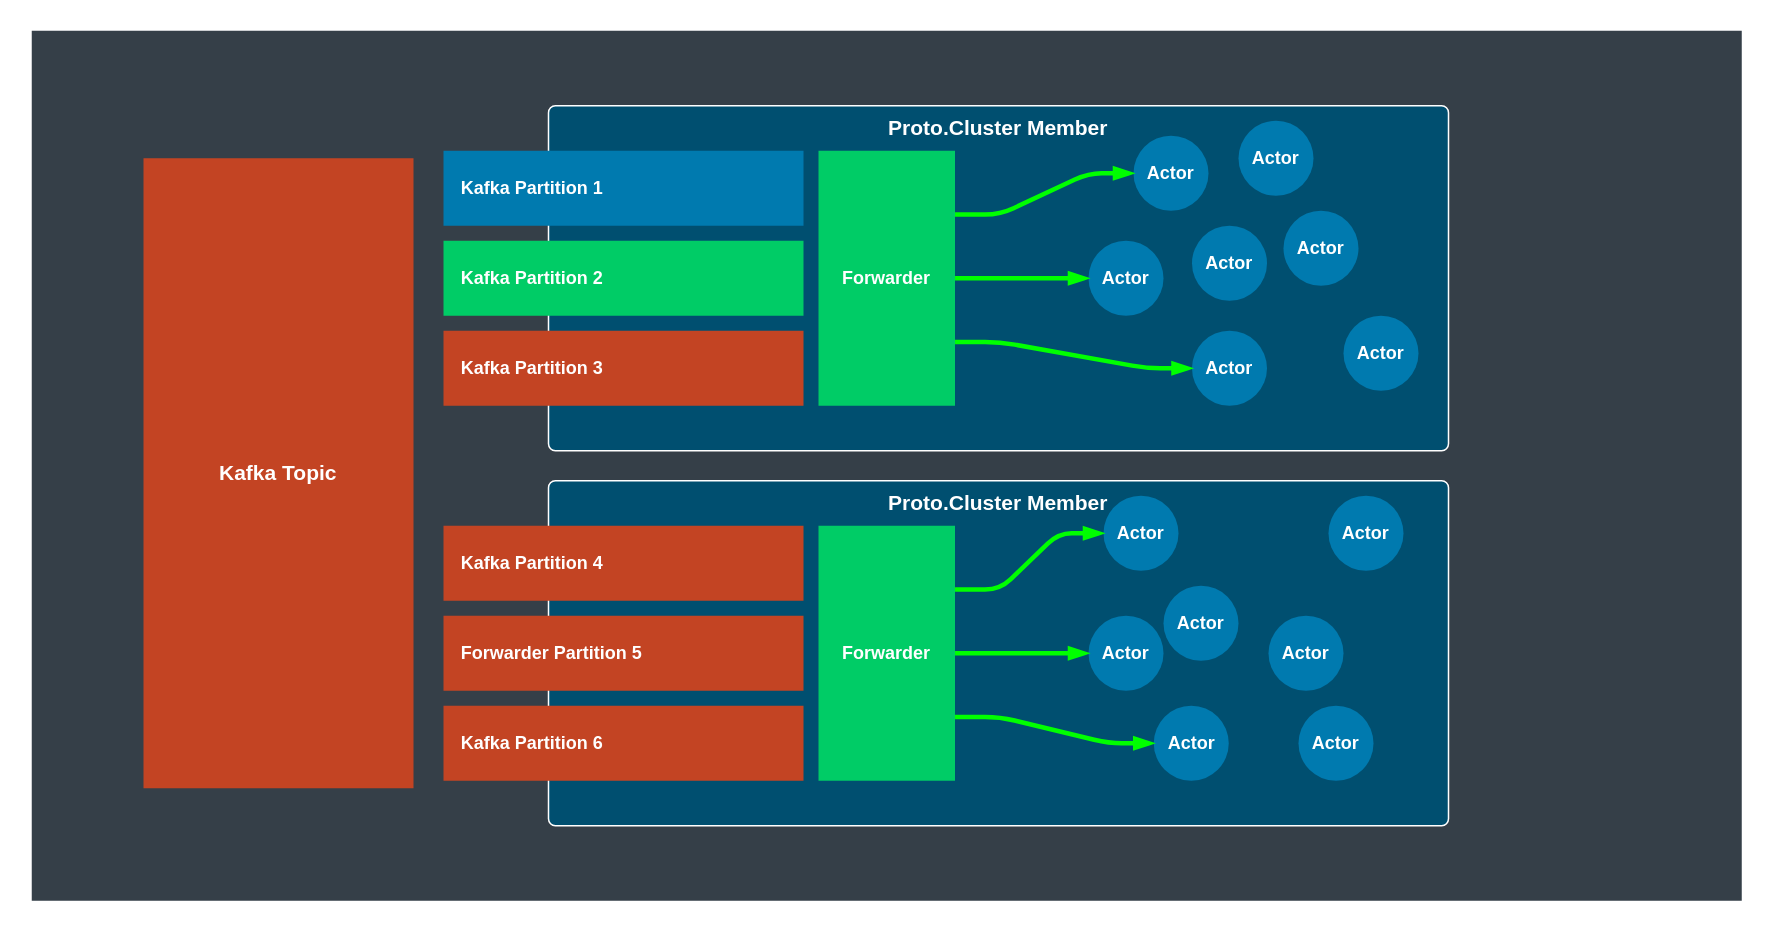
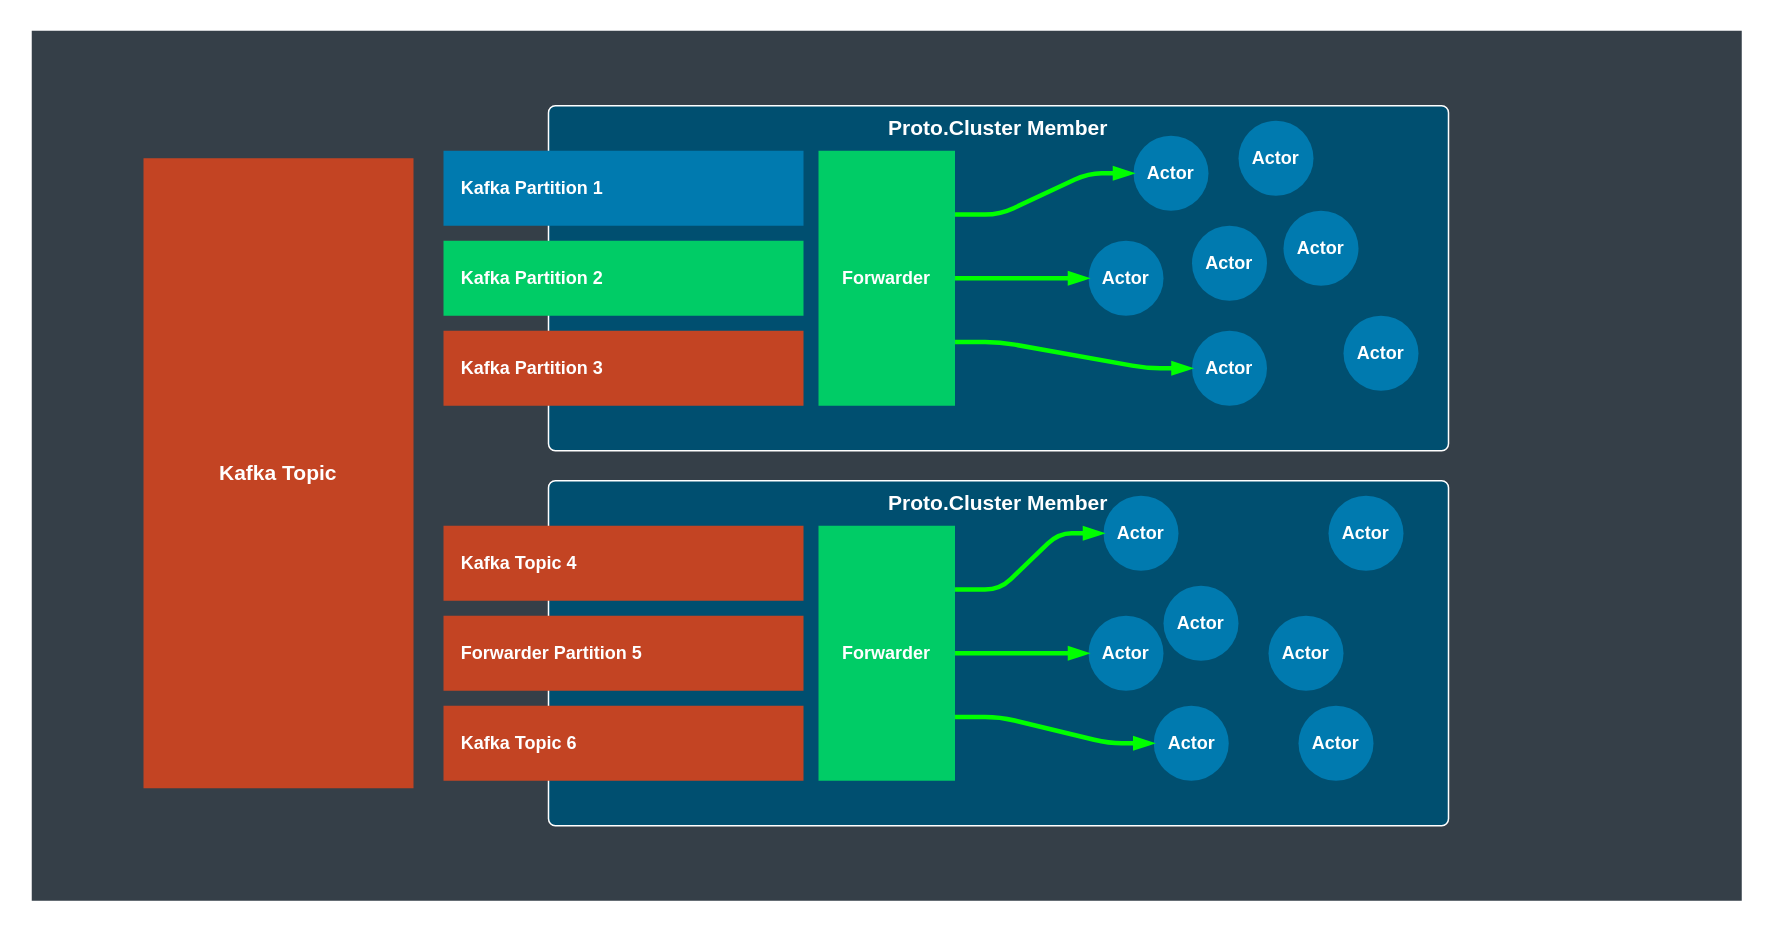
(538, 563) -> (520, 563)
(538, 743) -> (520, 743)
